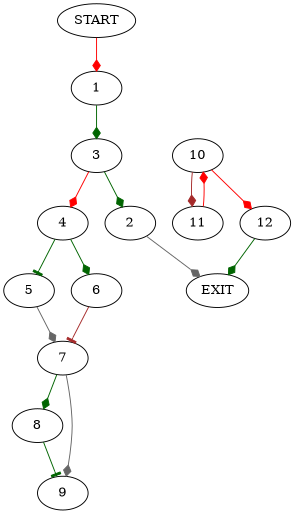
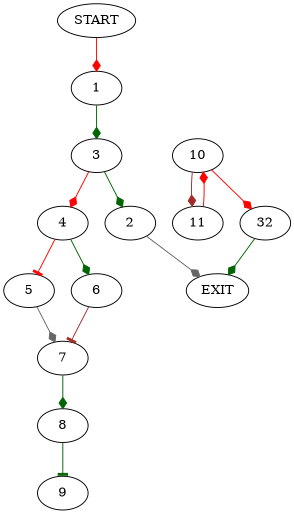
(265, 223) -> (265, 223)
(47, 255) -> (47, 255)
(72, 420) -> none
